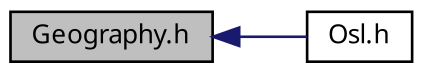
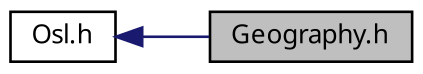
(273, 37) -> (176, 37)
